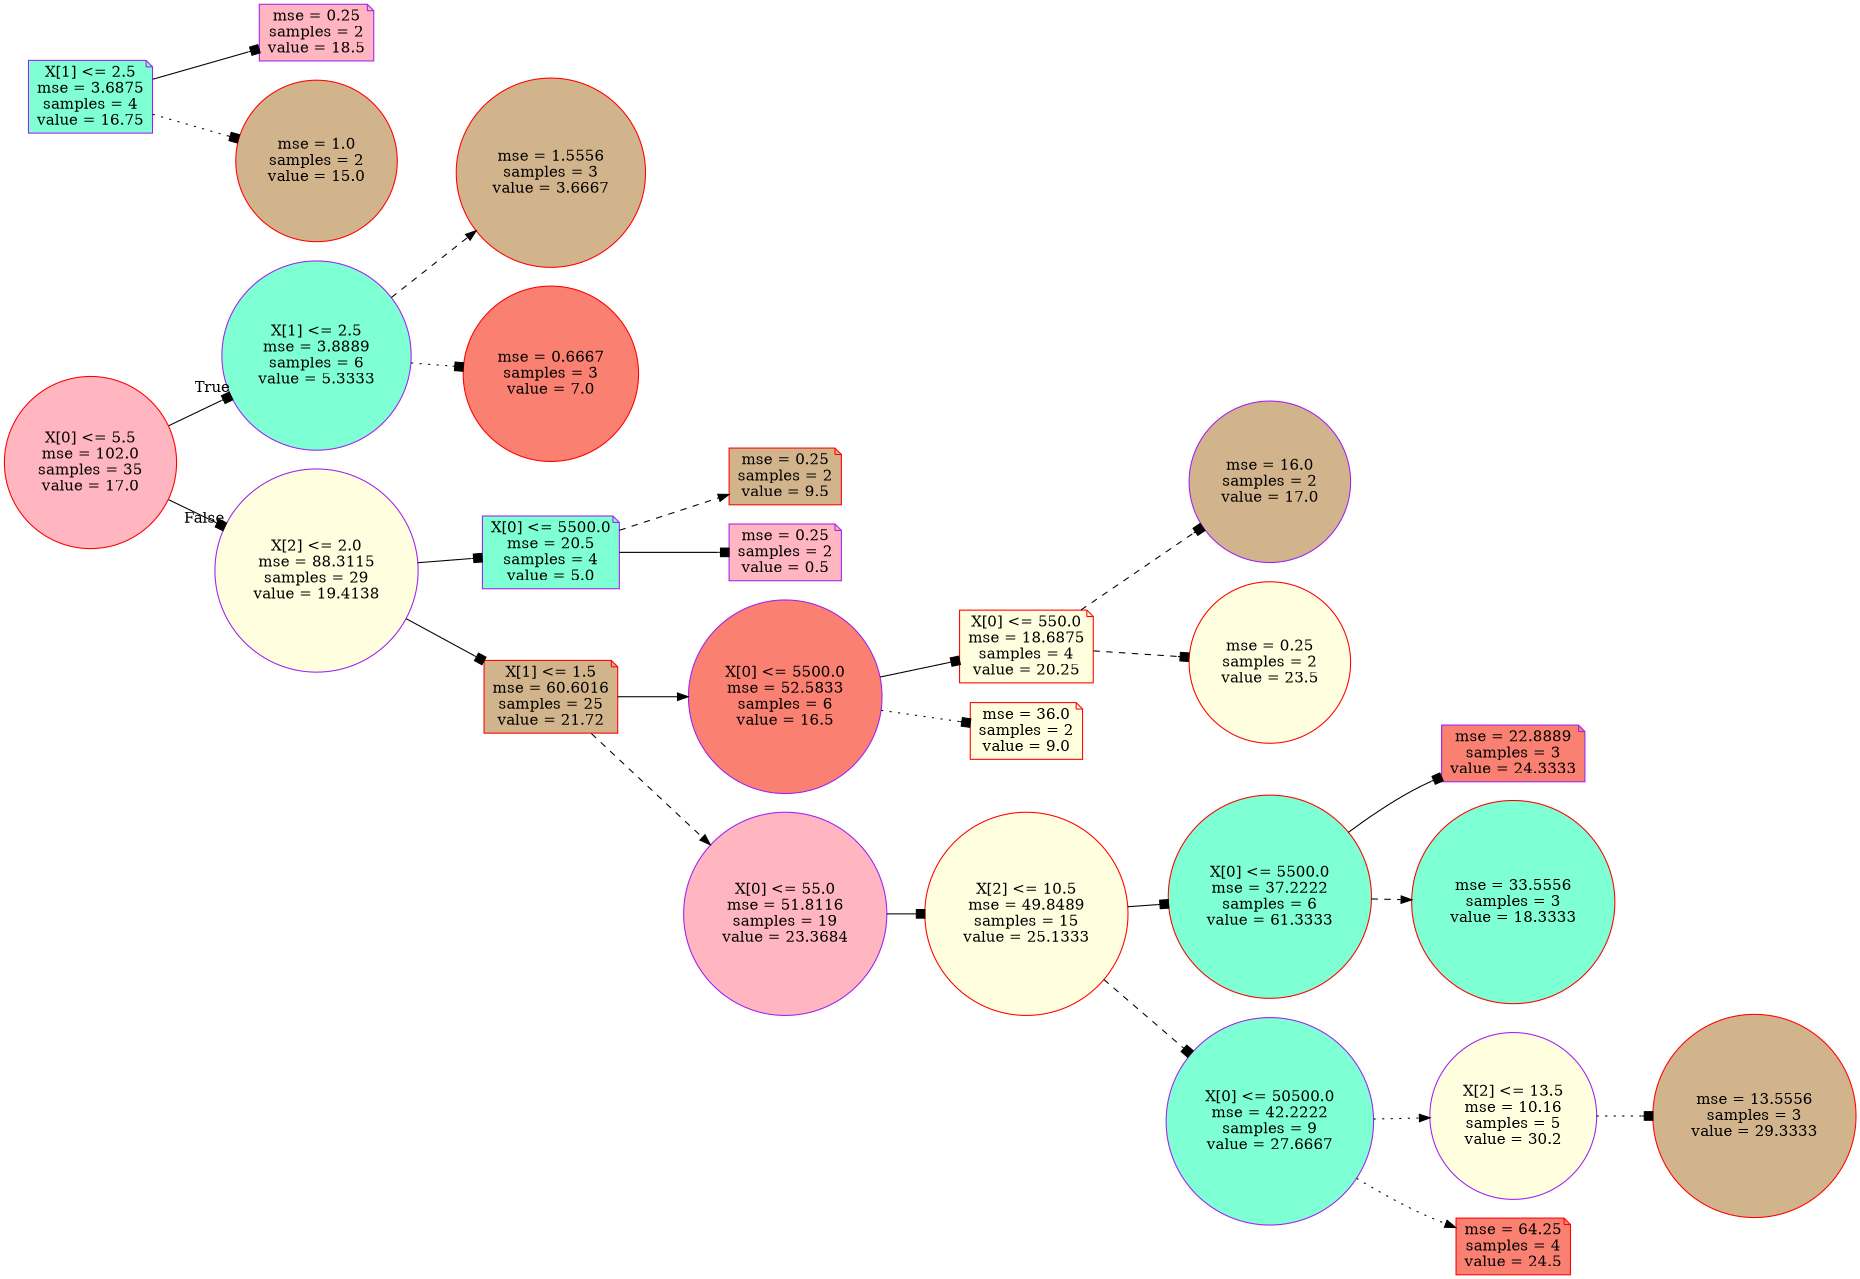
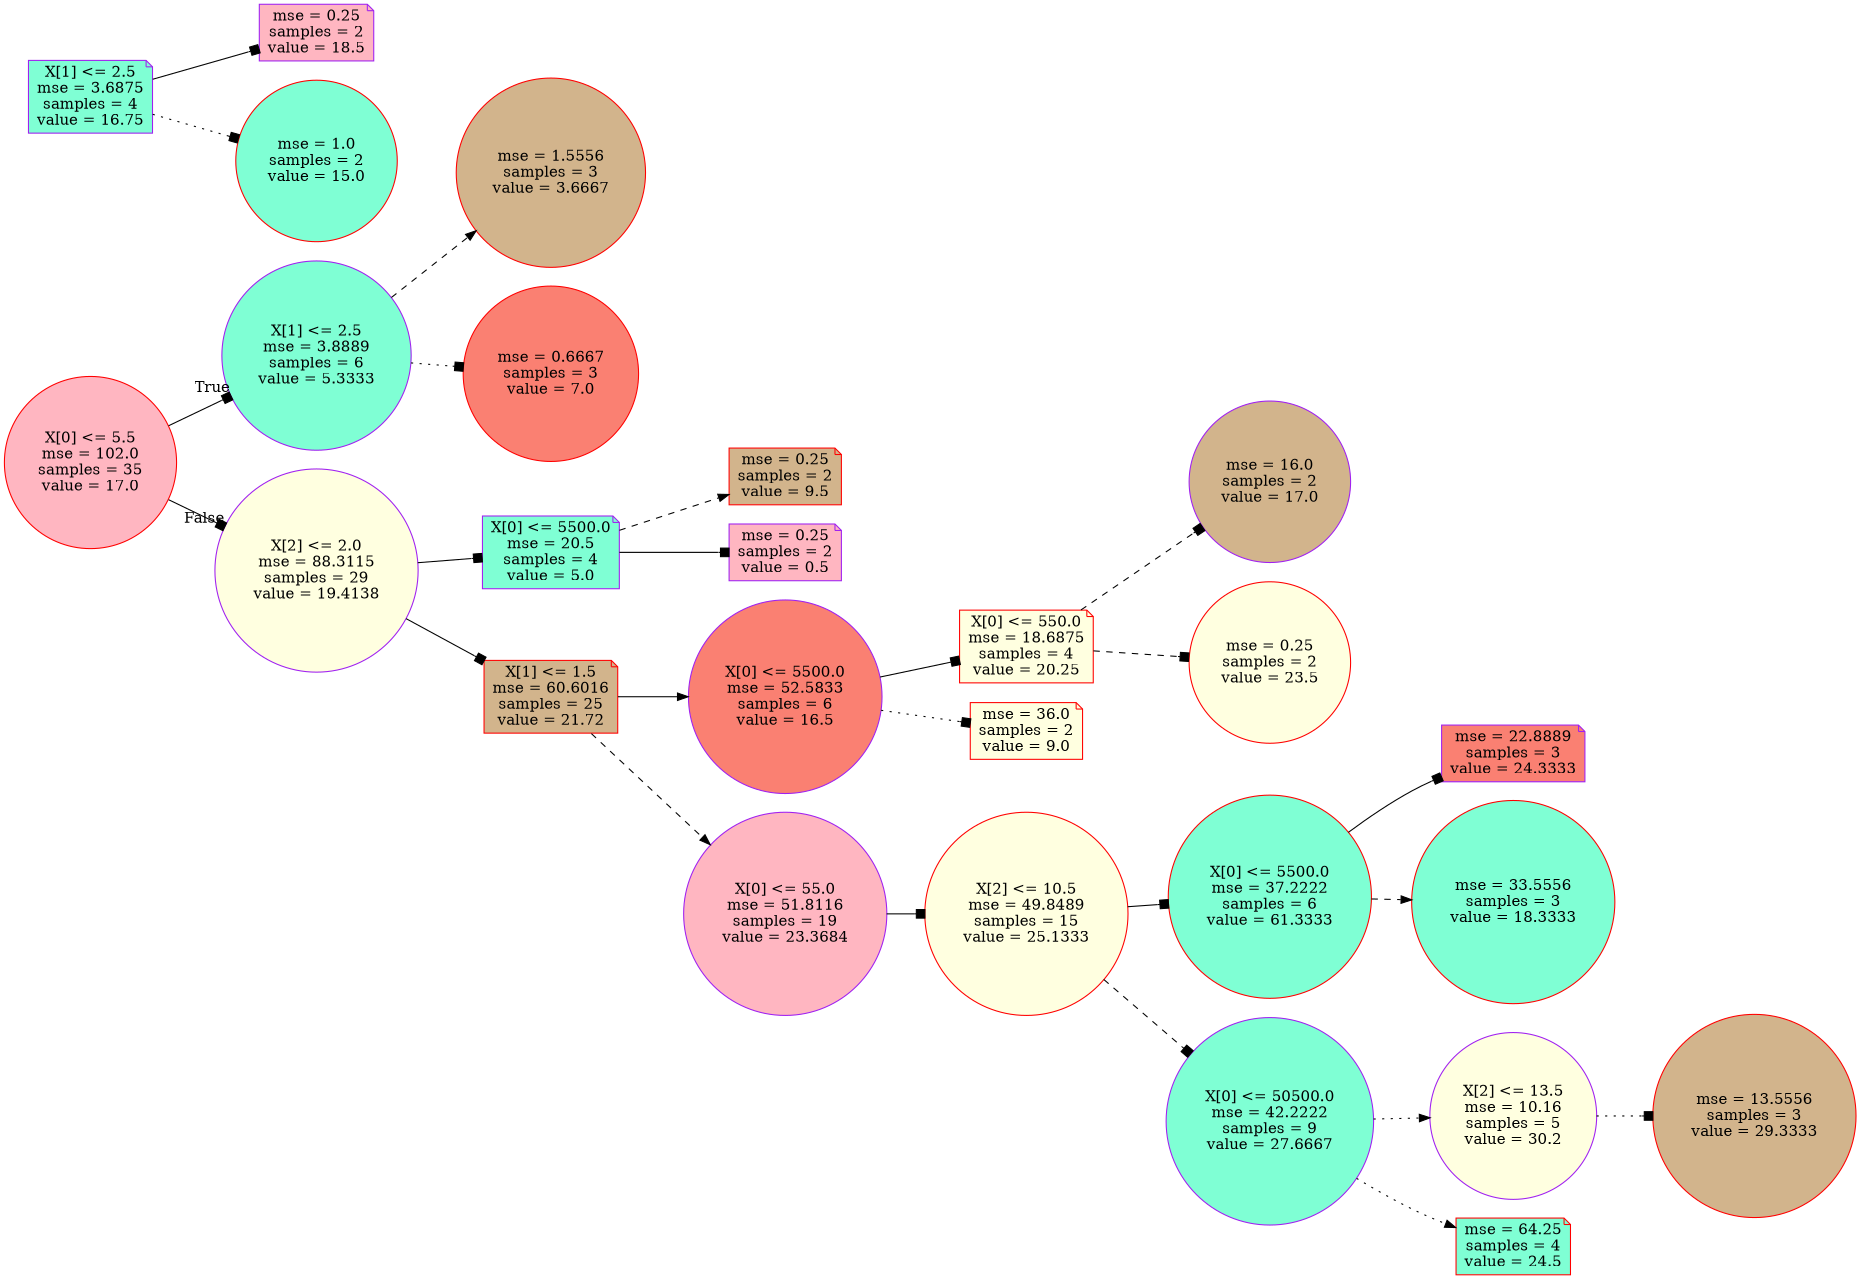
(317, 161) -> (317, 161)
(1513, 1246) -> (1513, 1246)
